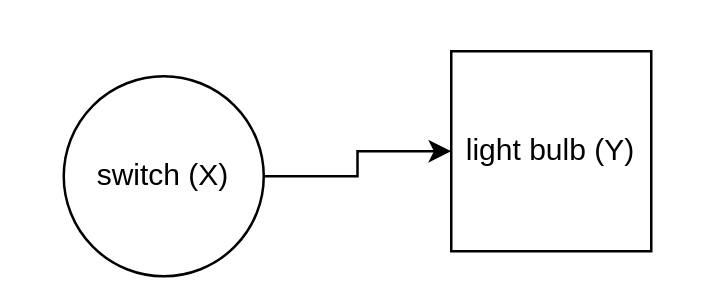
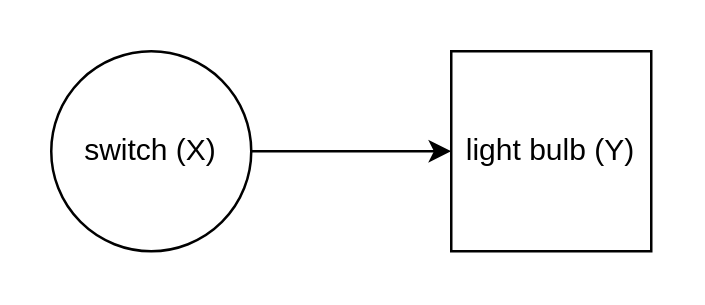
(164, 176) -> (151, 151)
